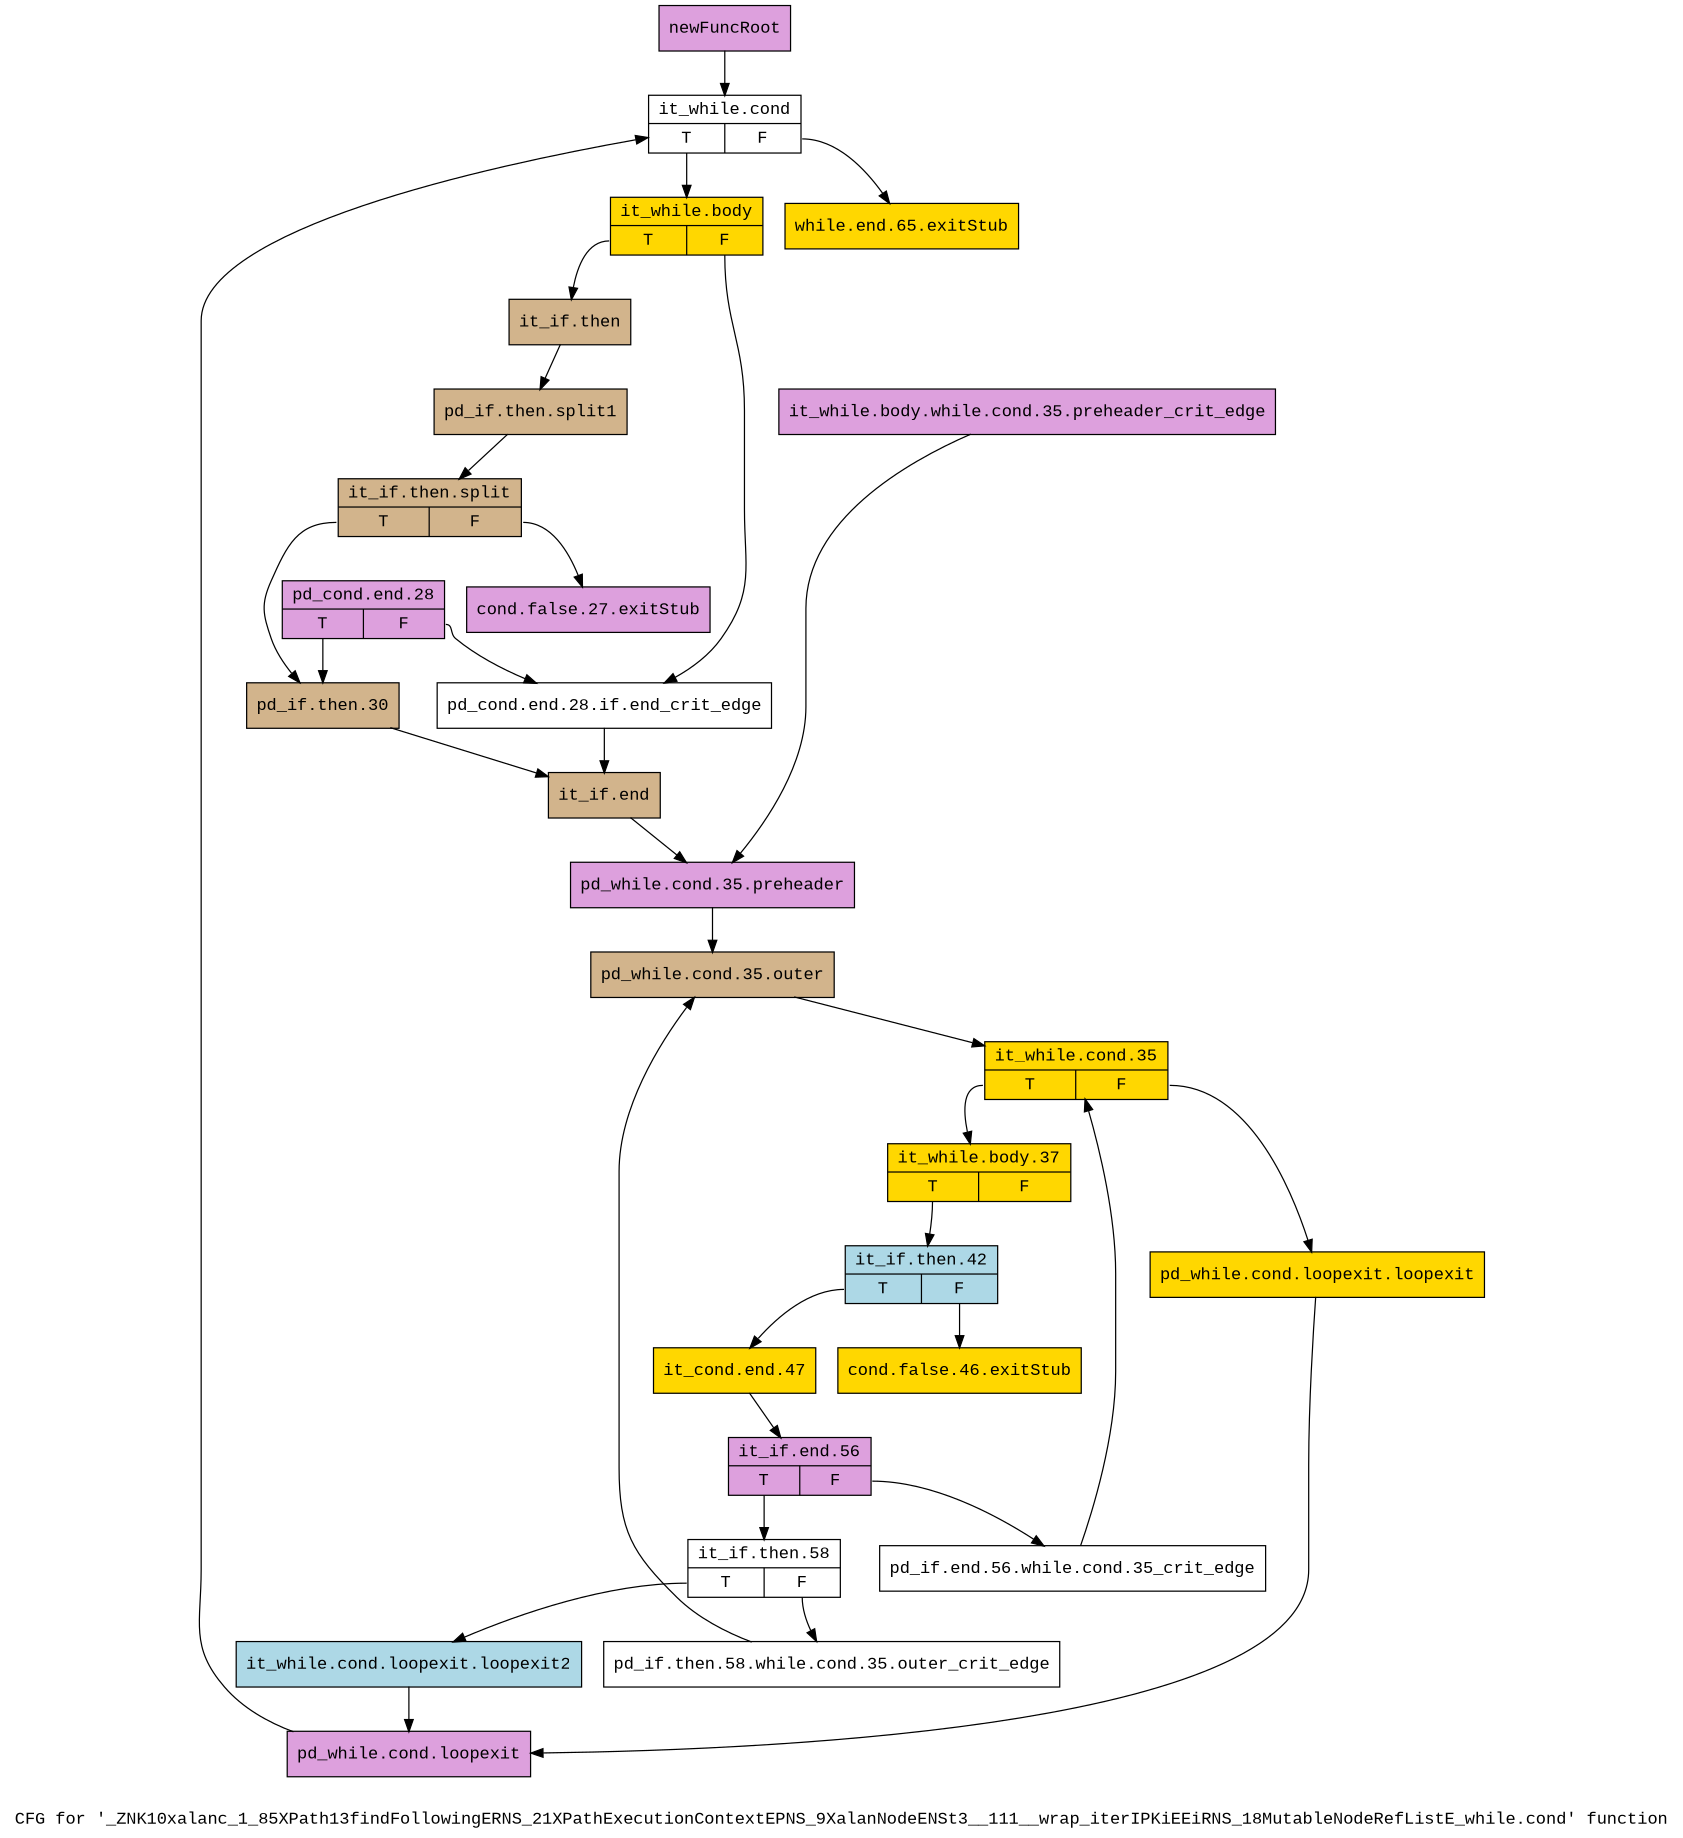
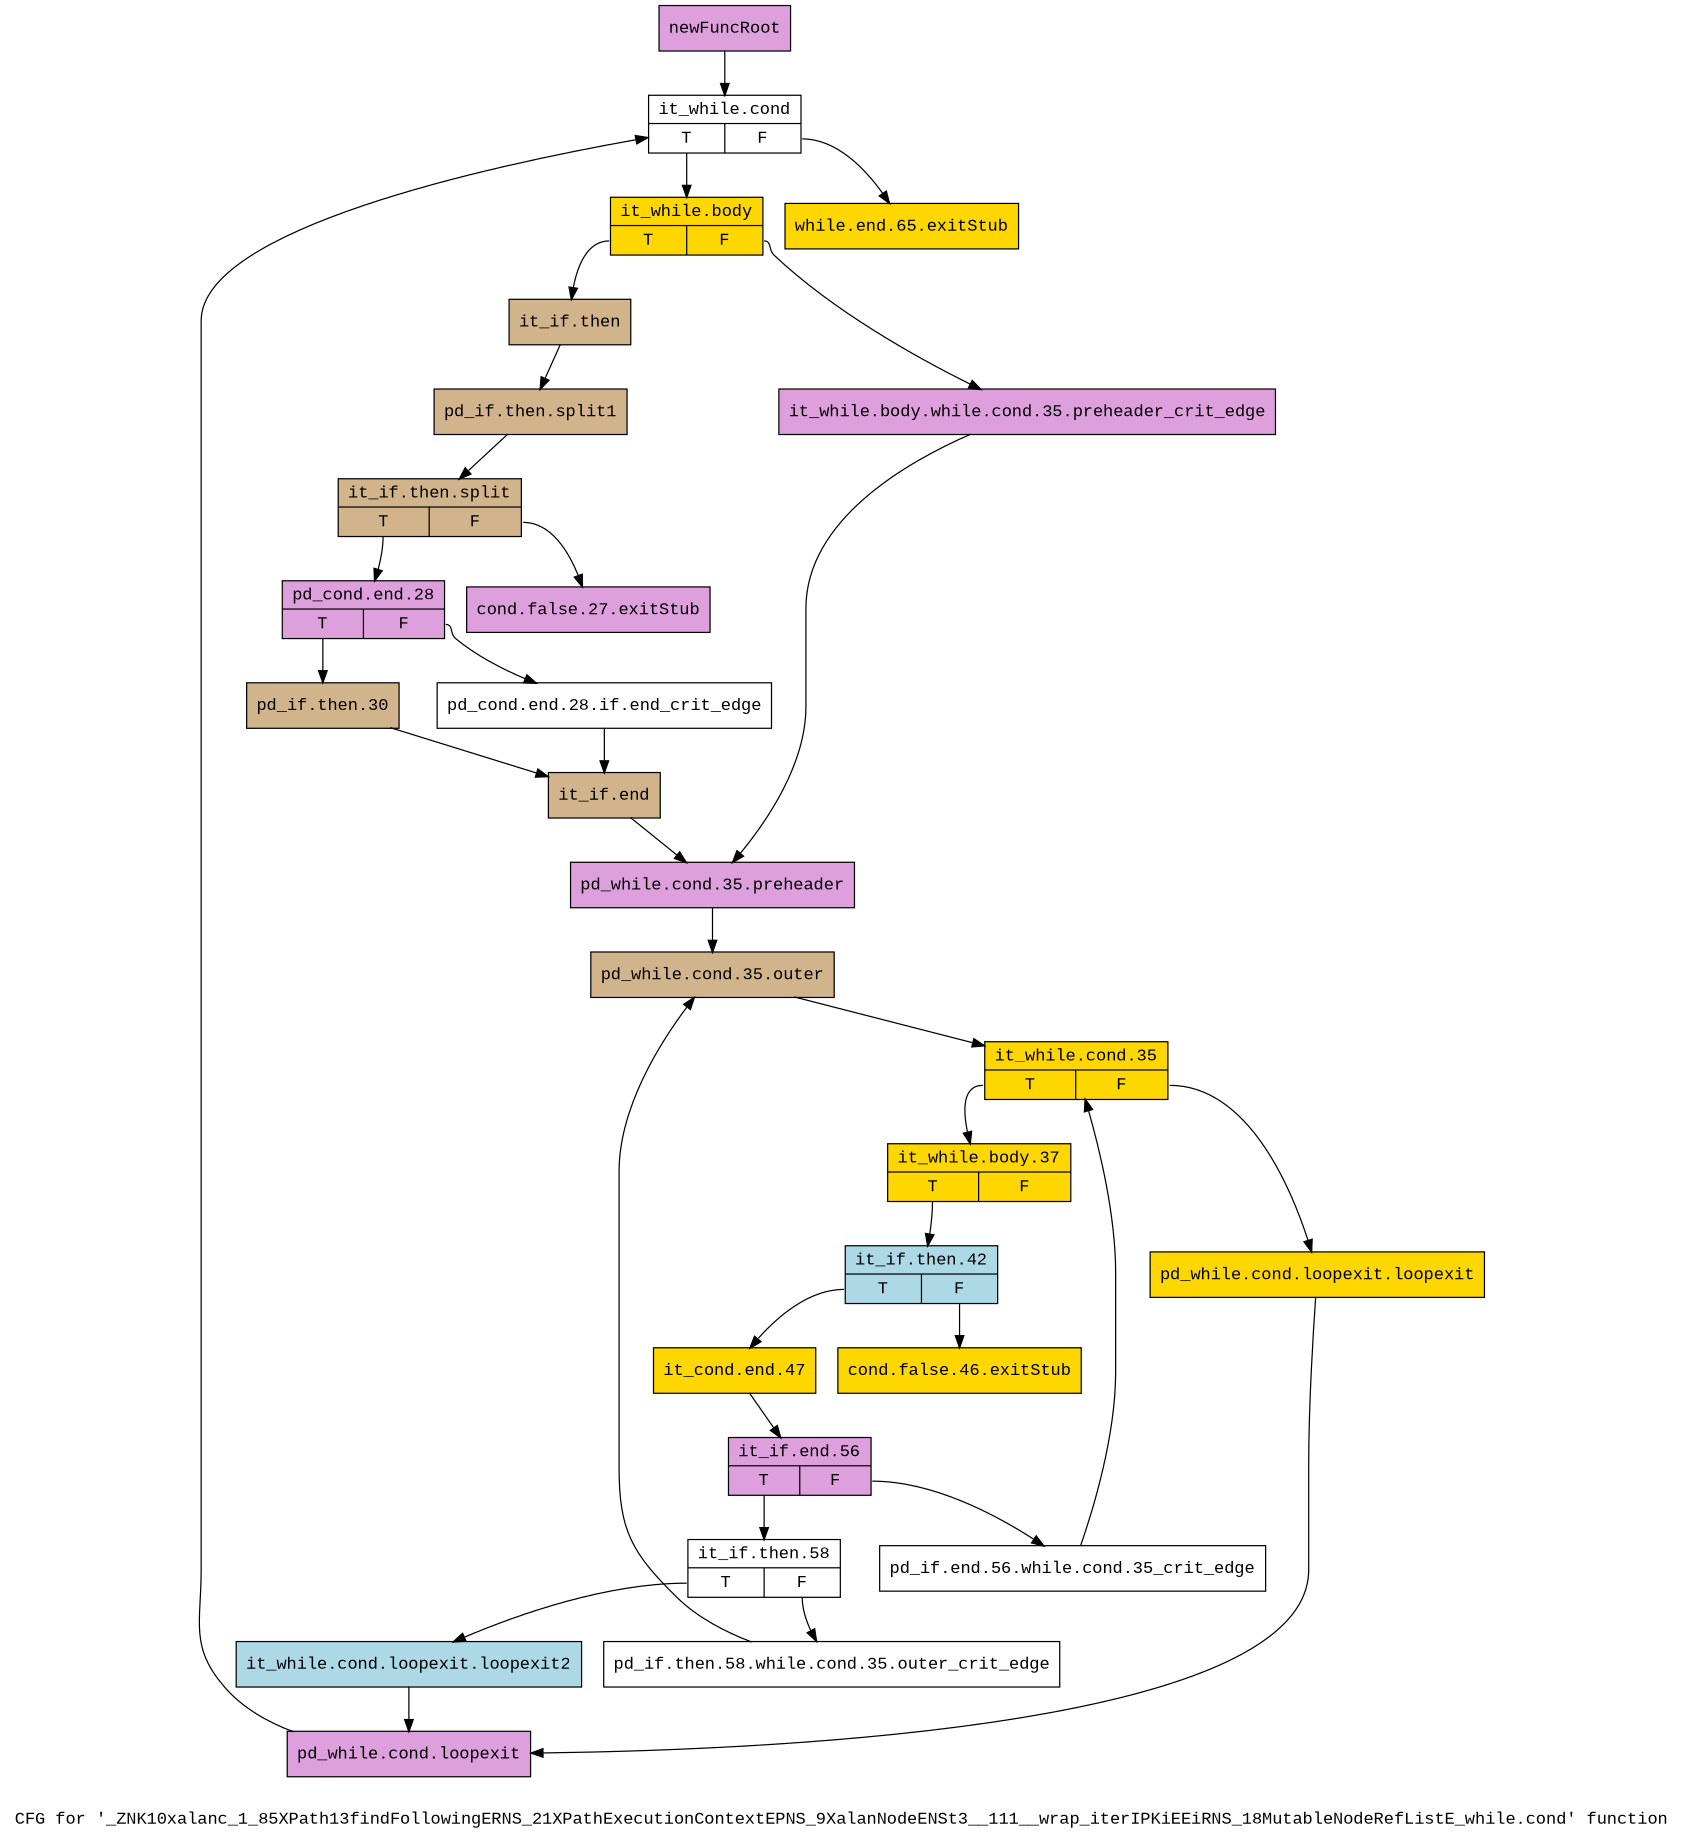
(744, 479) -> (860, 321)
(270, 583) -> (382, 553)
